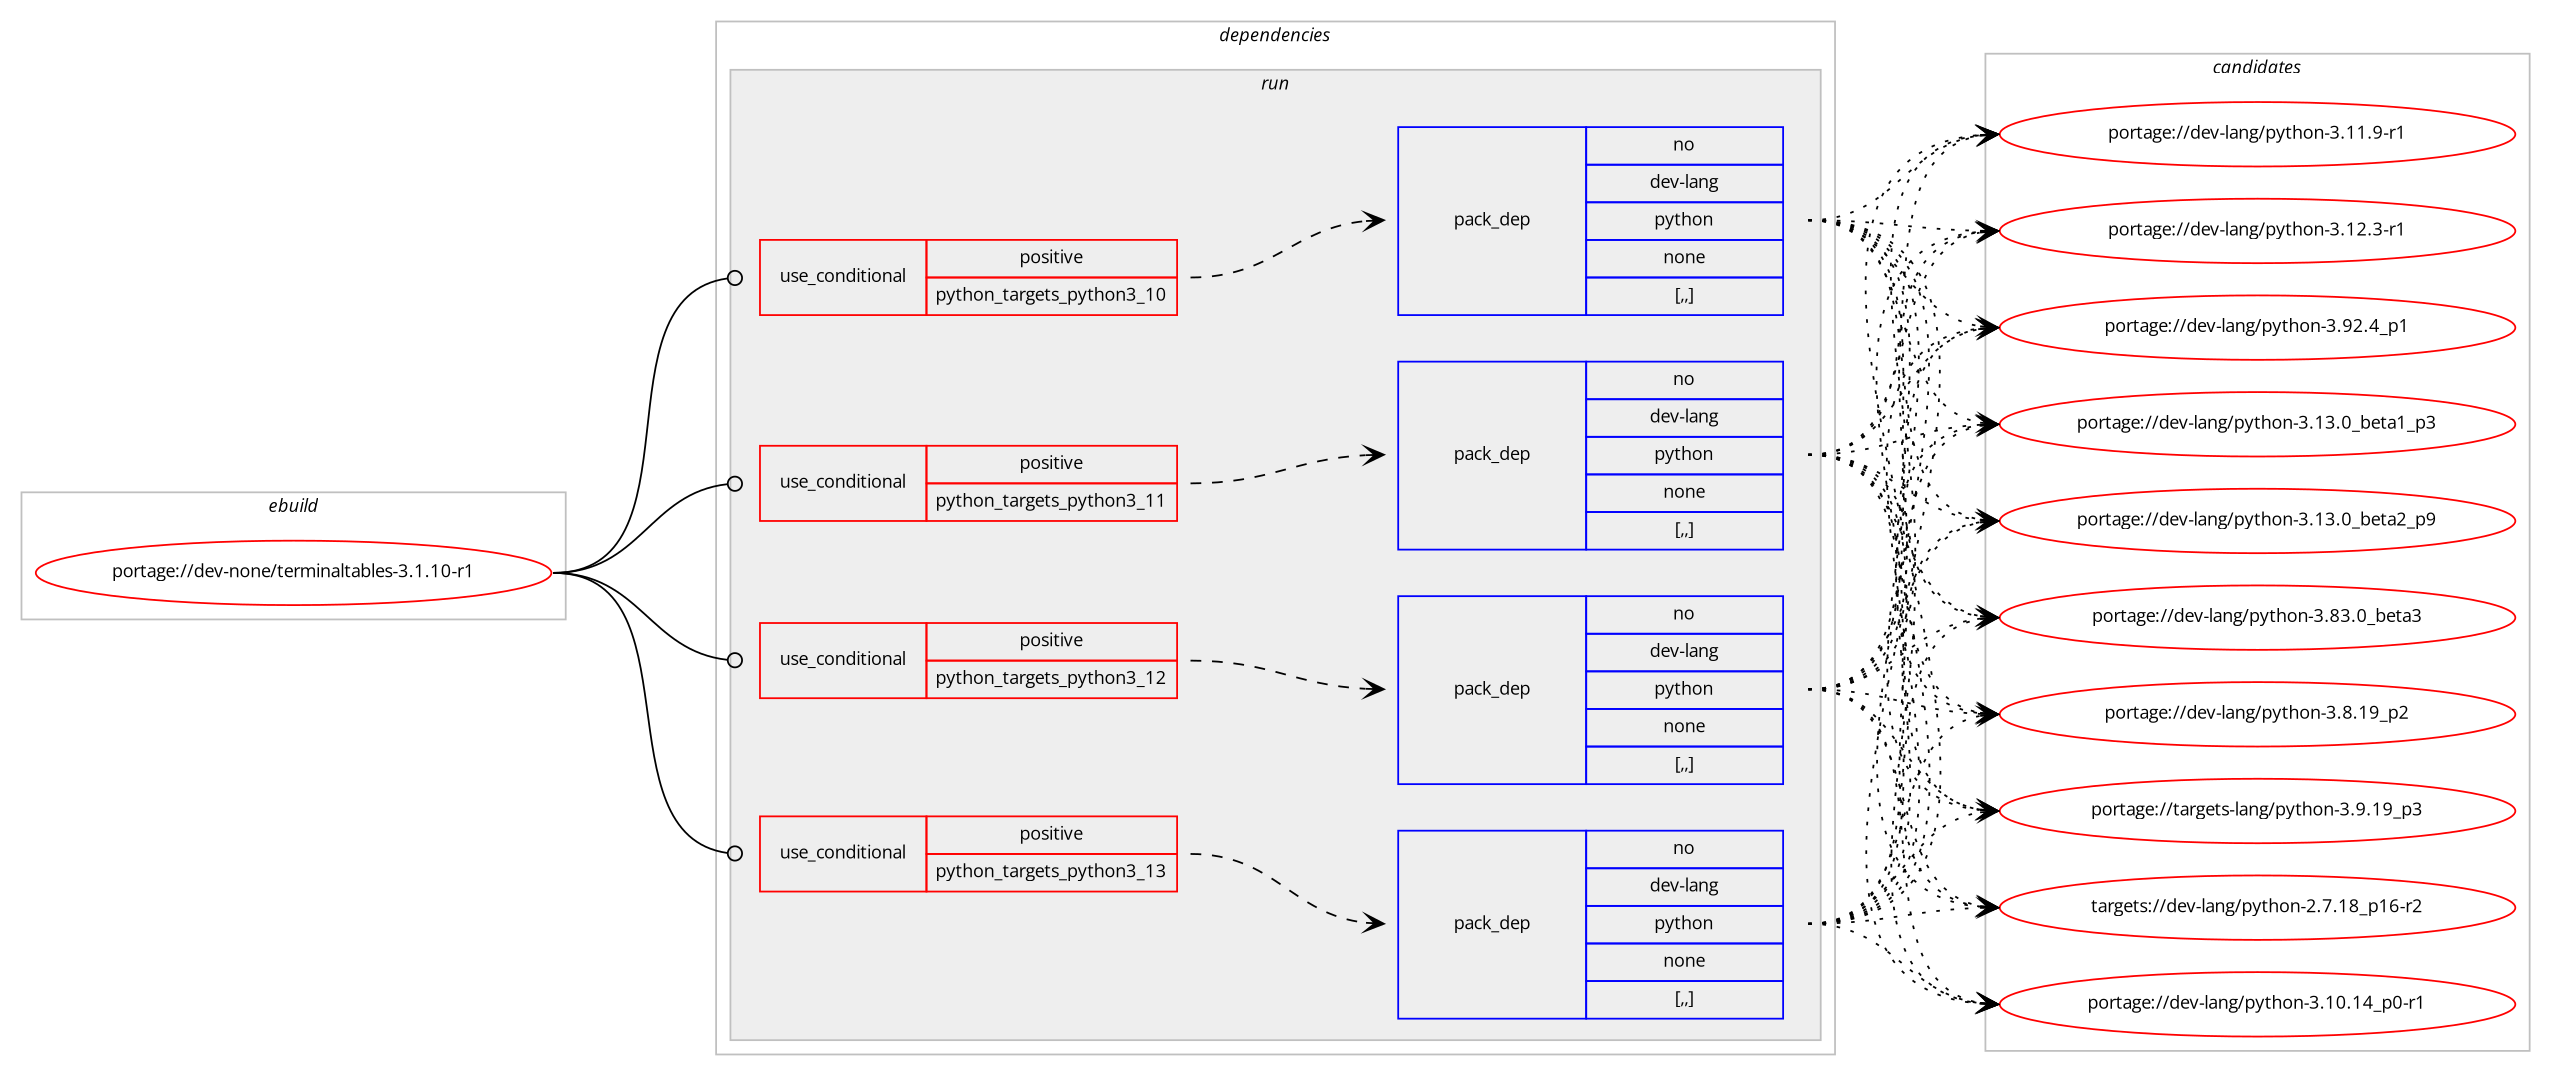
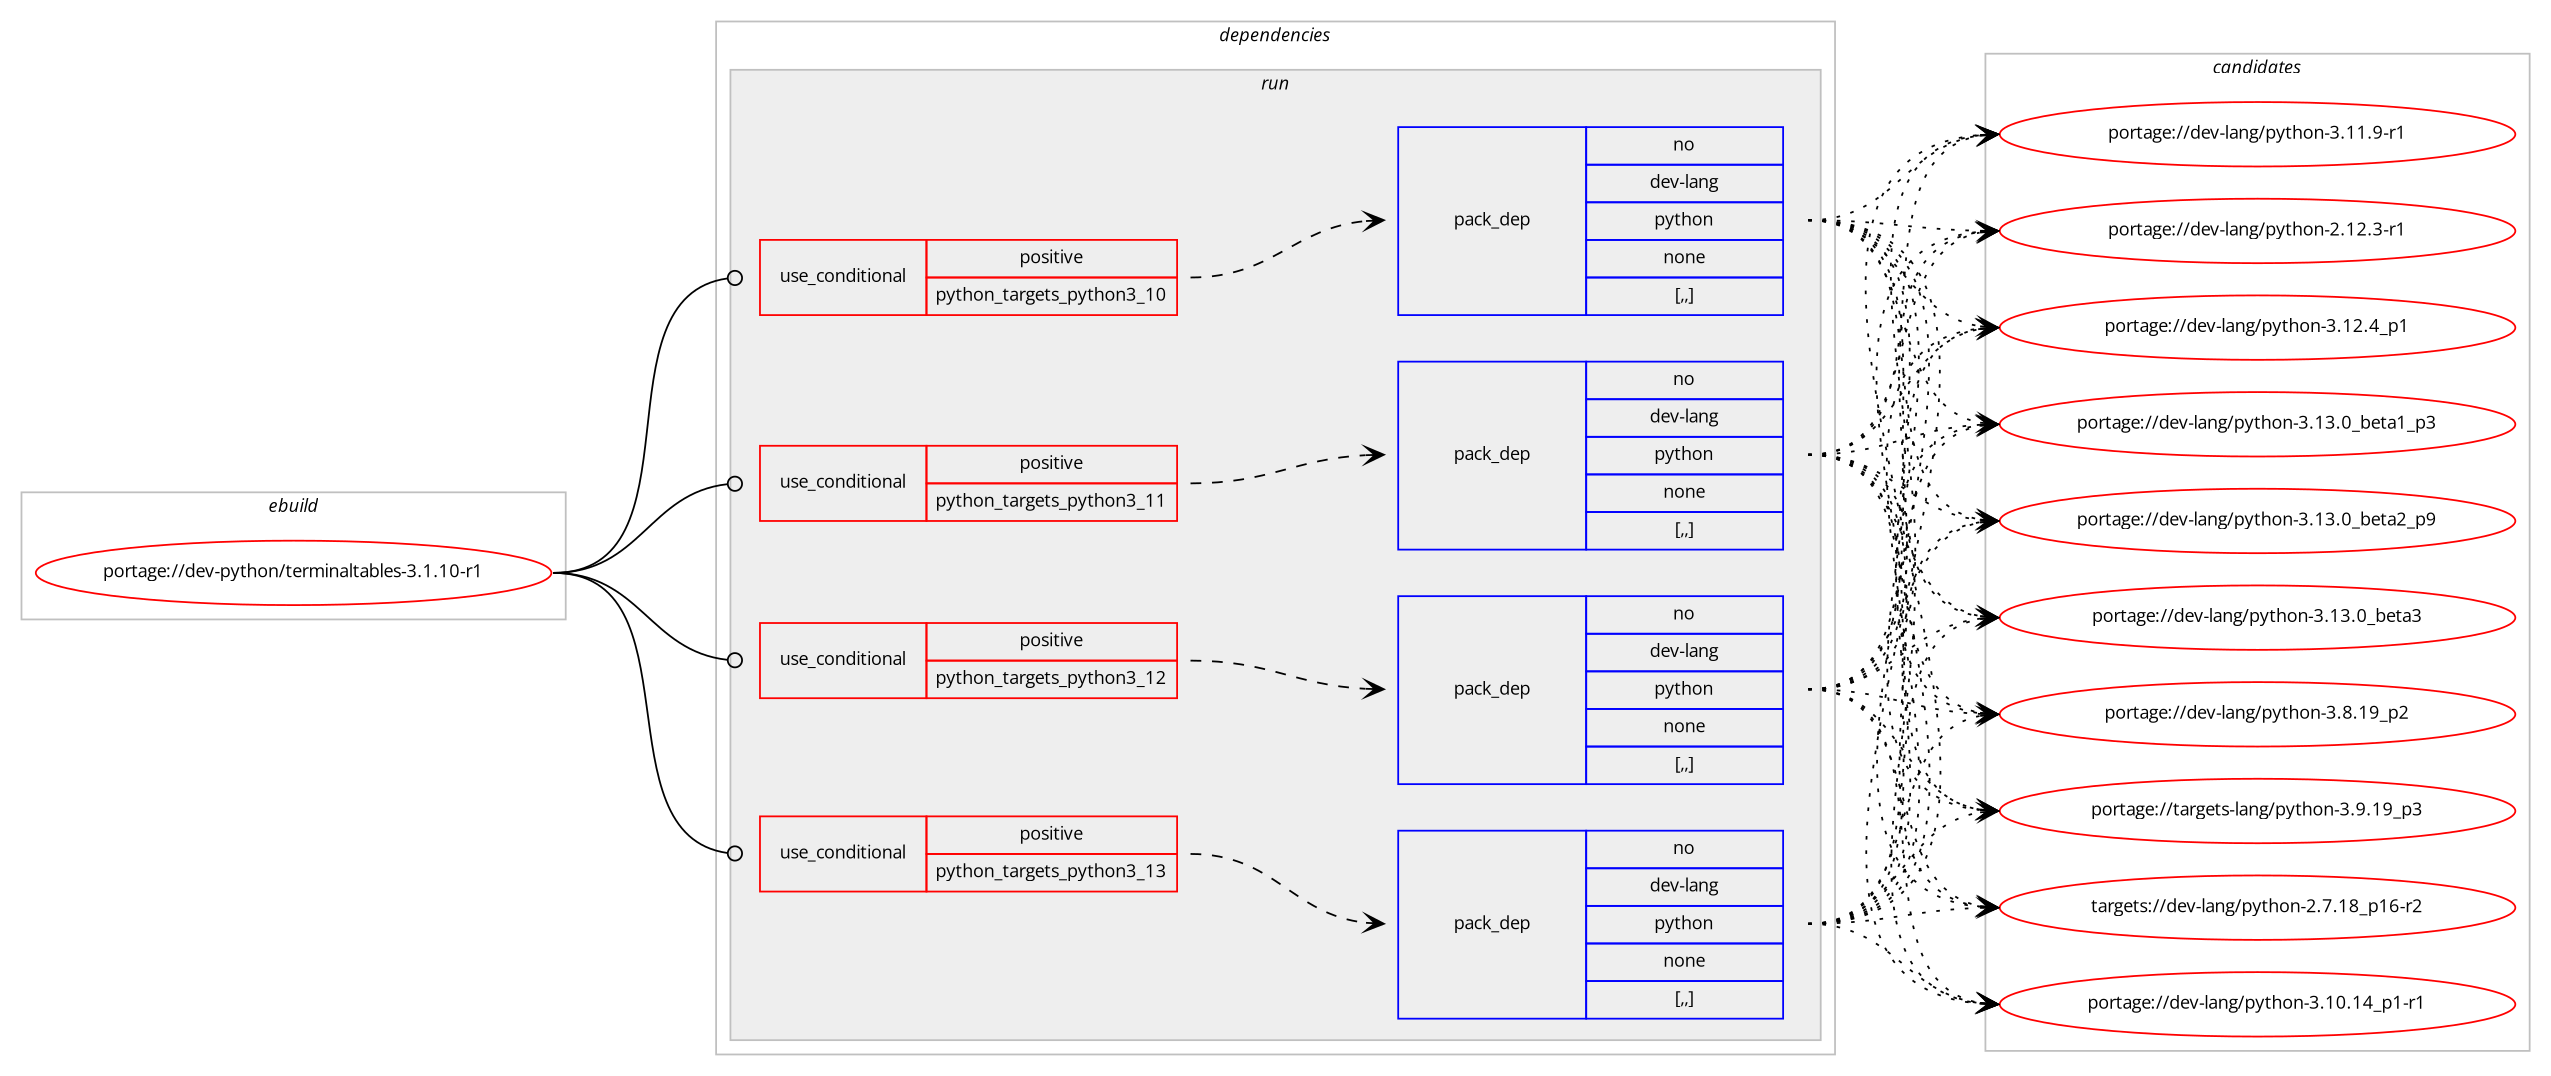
(2258, 231) -> (2258, 231)
(2258, 328) -> (2258, 328)
(294, 573) -> (294, 573)
(2258, 618) -> (2258, 618)
(2258, 1004) -> (2258, 1004)
